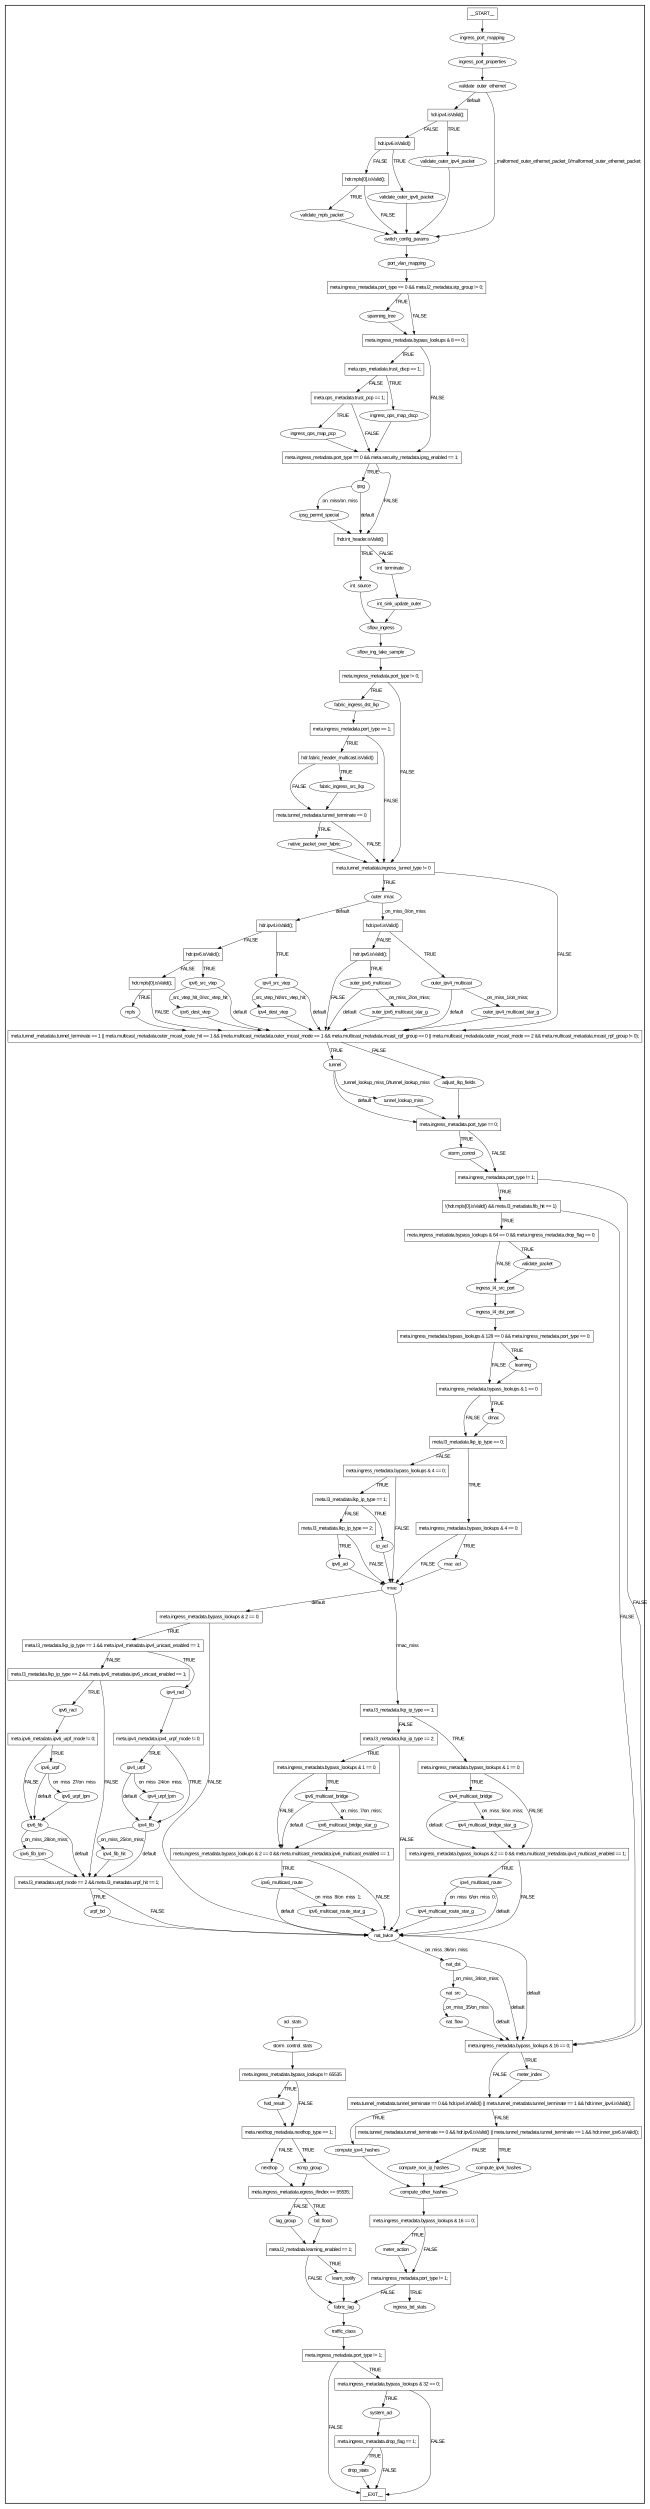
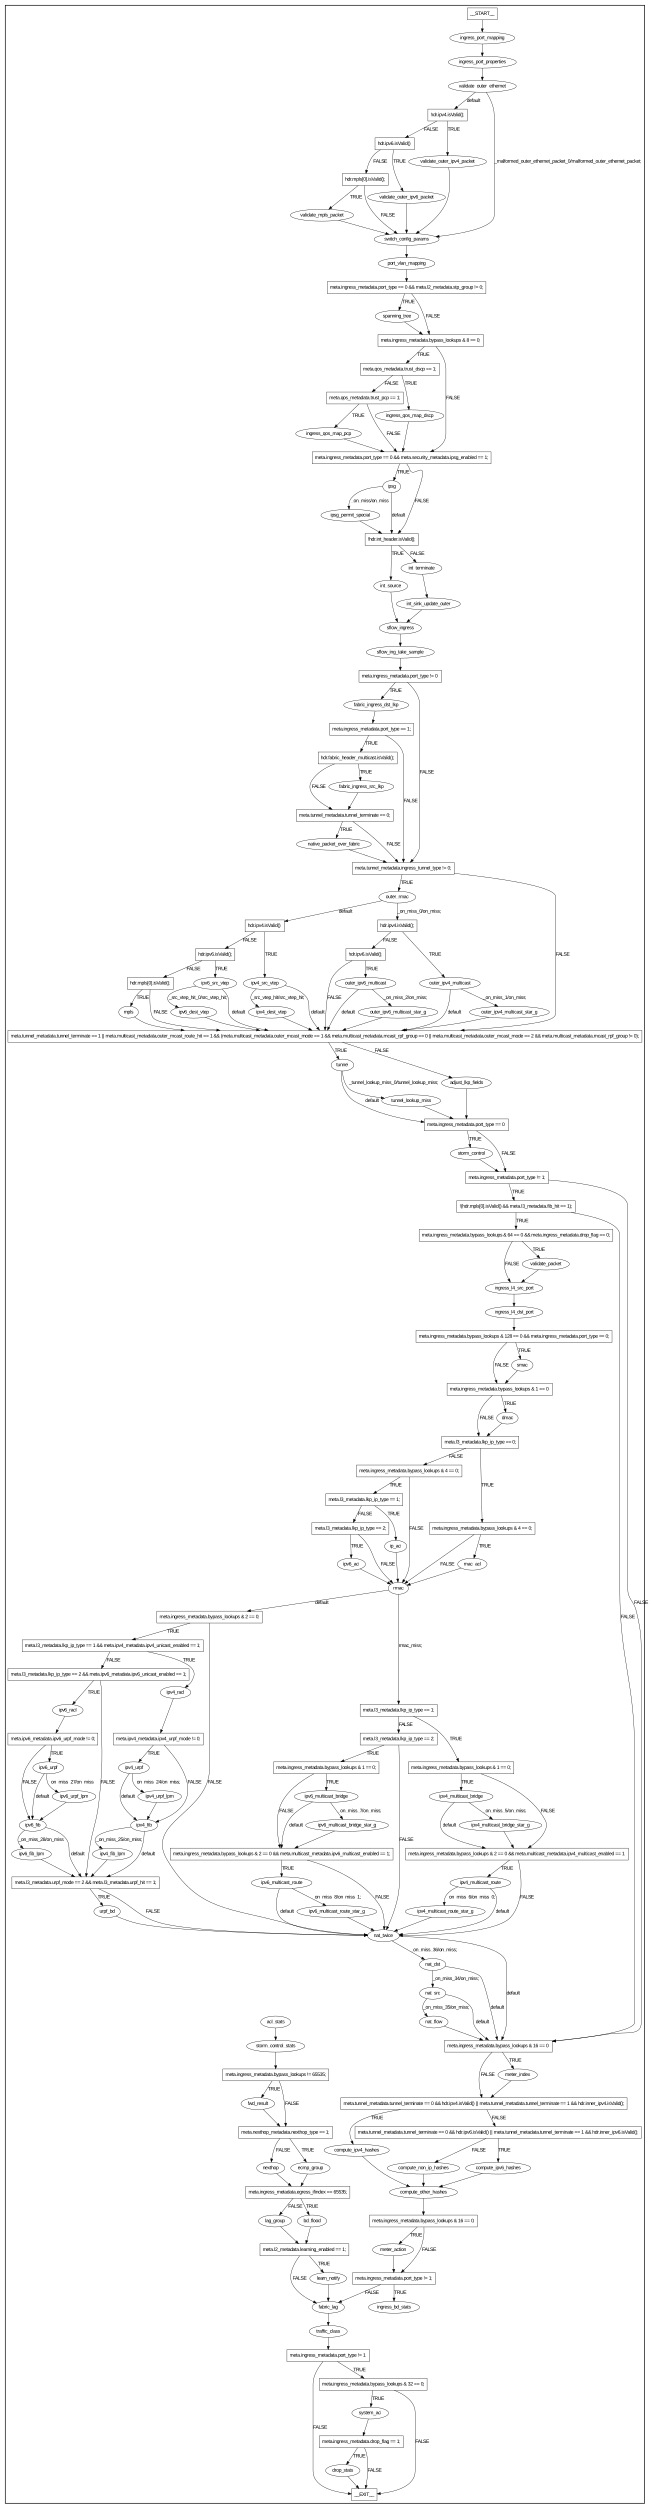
(523, 1365) -> (522, 1365)
(195, 1782) -> (195, 1782)
(114, 1854) -> (112, 1854)
